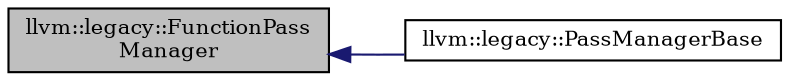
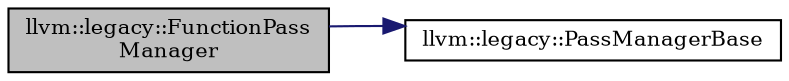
(378, 55) -> (356, 26)
